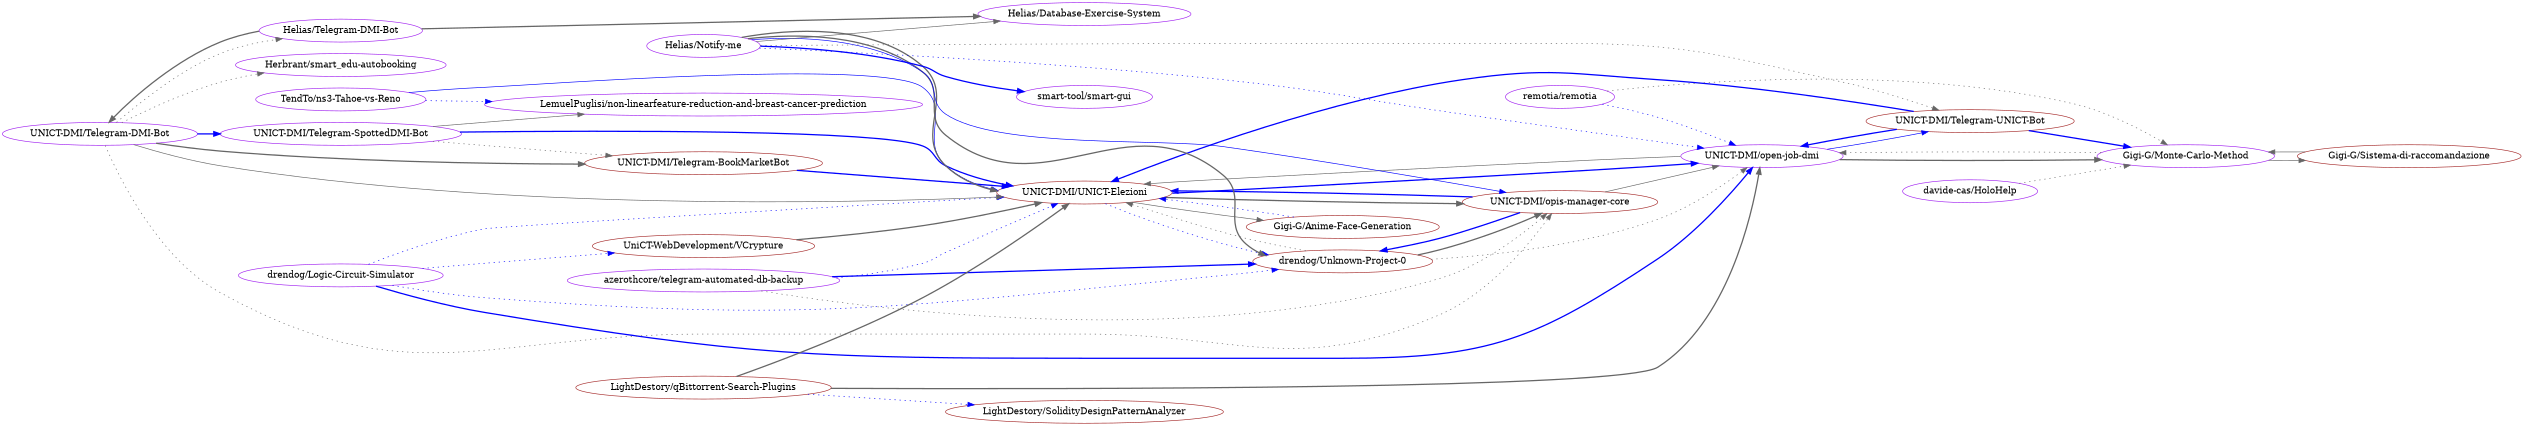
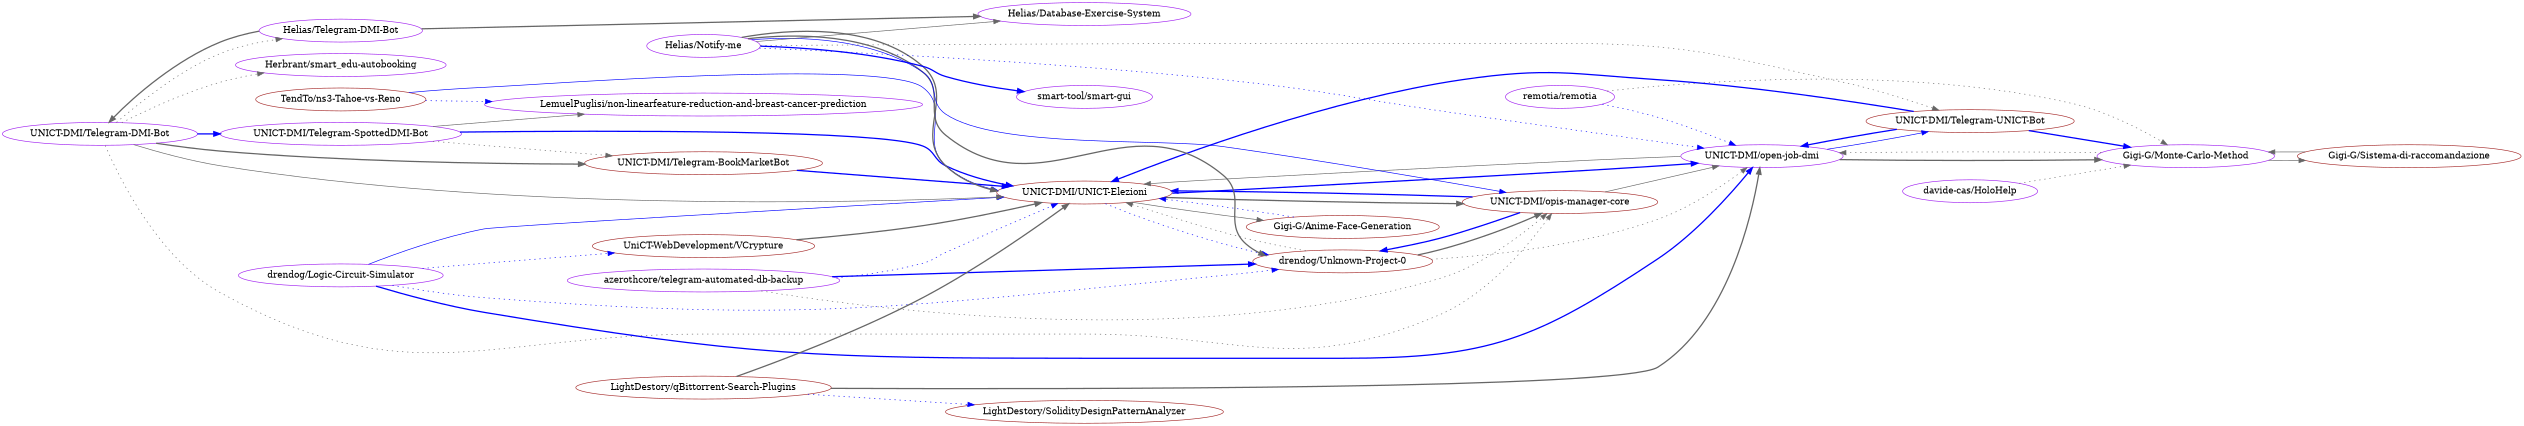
(341, 99) -> (341, 99)
(680, 216) -> (680, 216)
